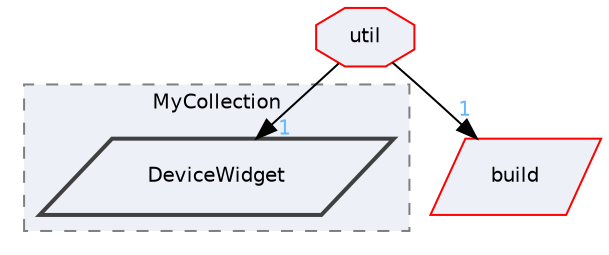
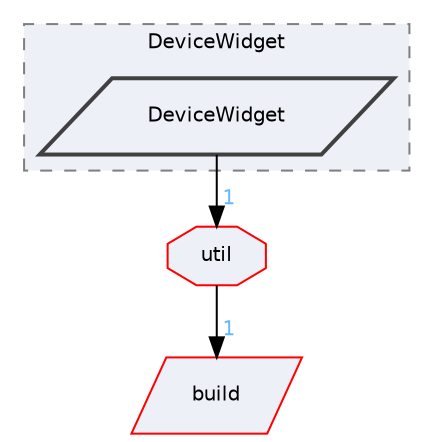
(302, 97) -> (217, 183)
(217, 104) -> (217, 43)
